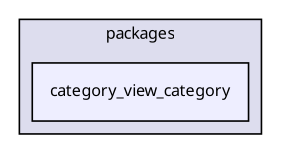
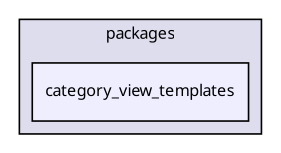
(140, 92) -> (140, 92)
